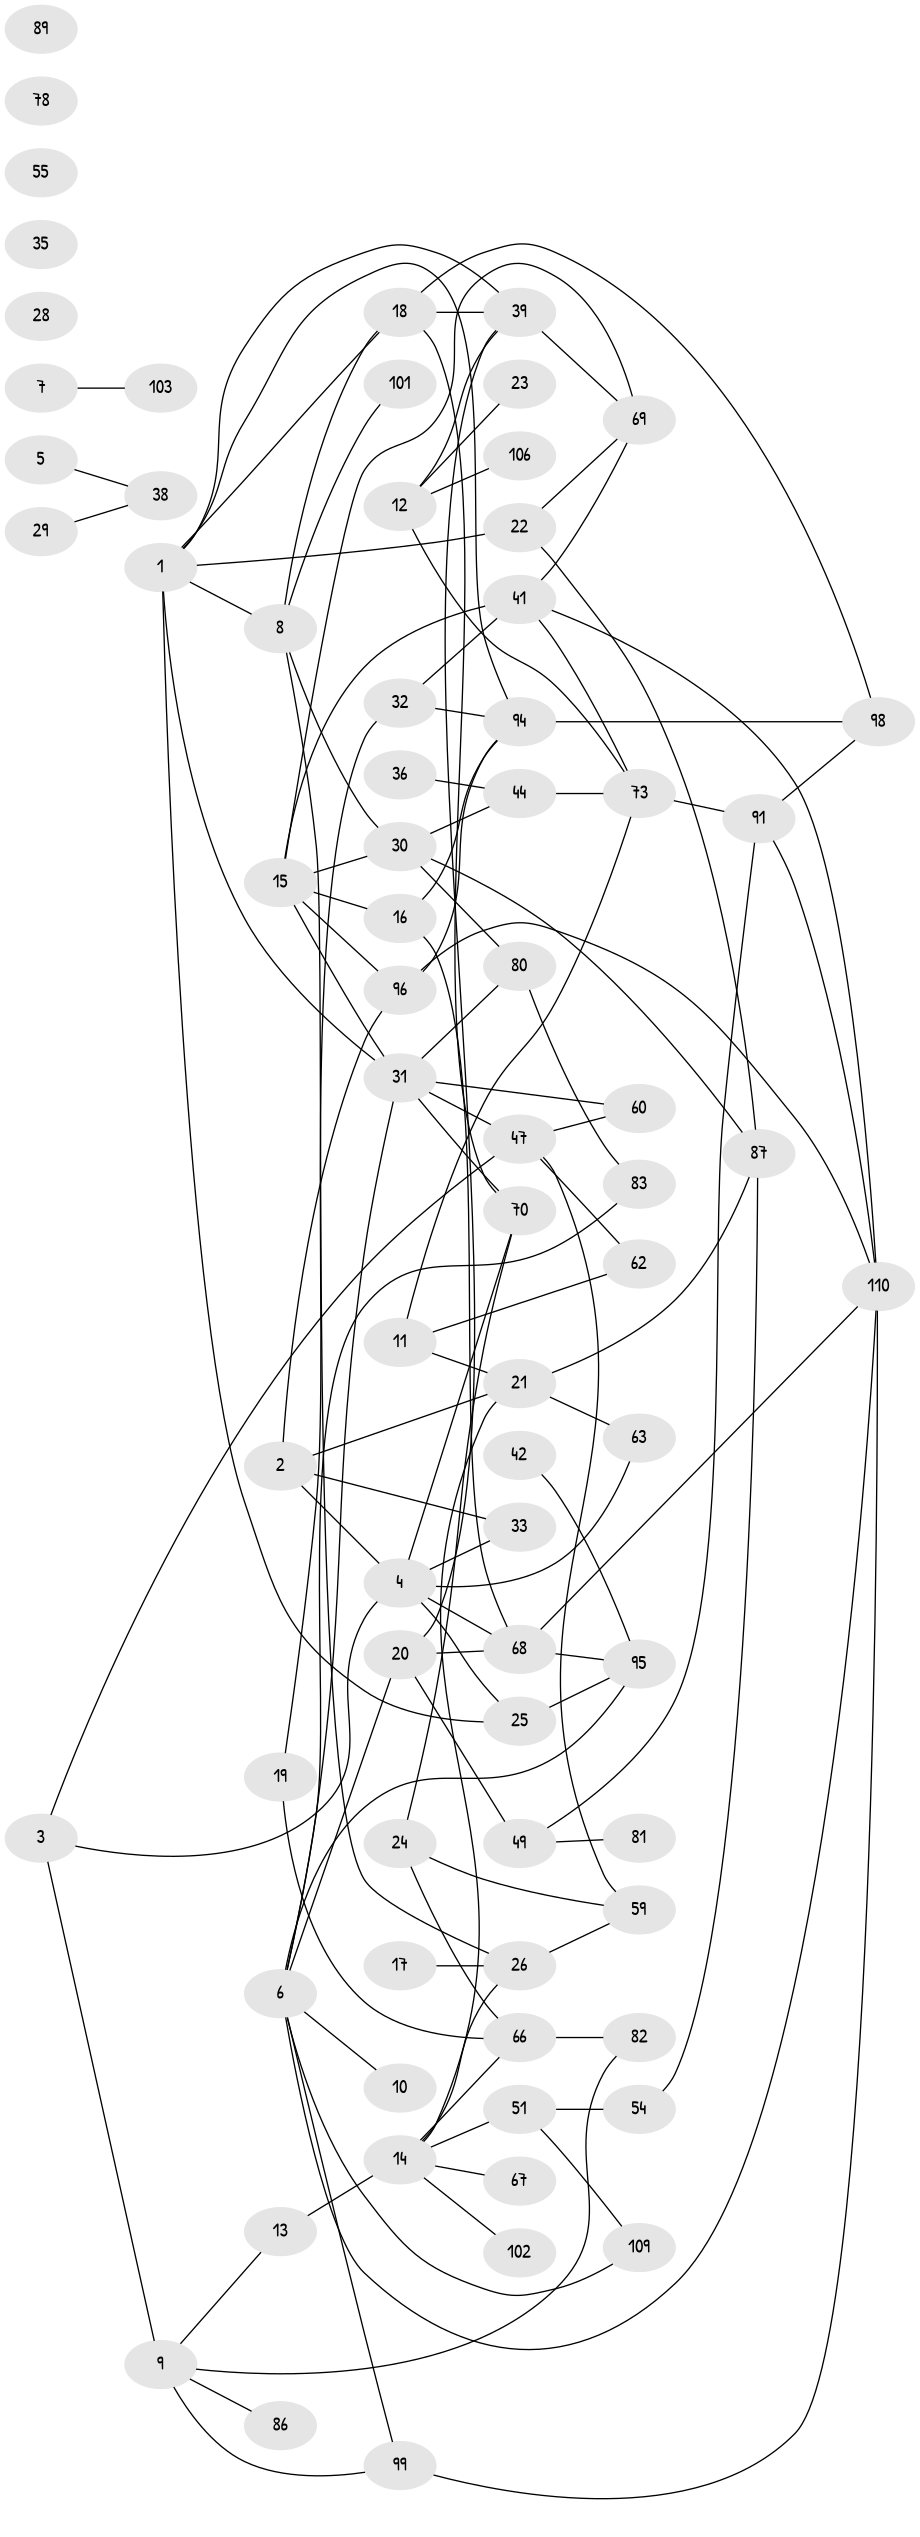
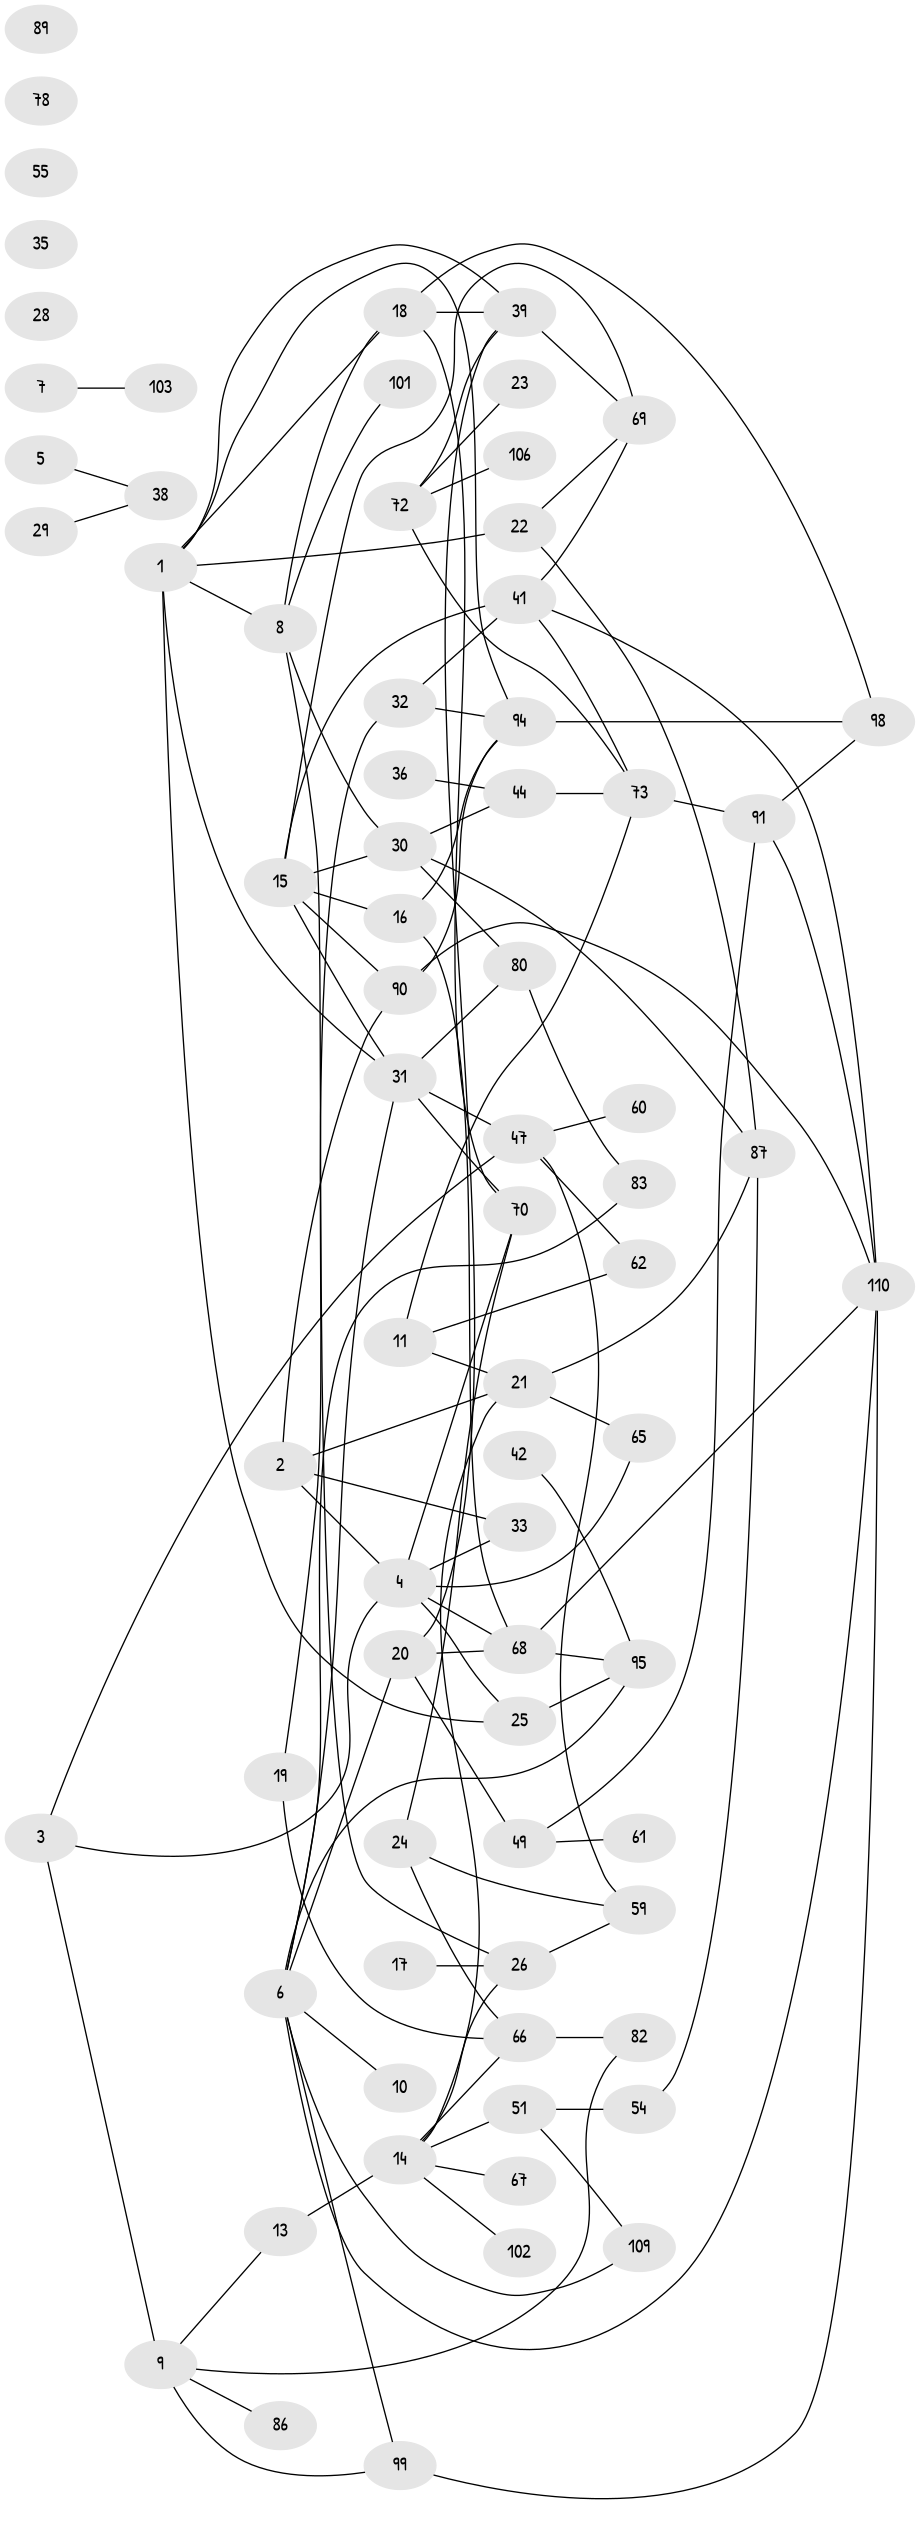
(400, 506) -> (400, 506)
(400, 990) -> (400, 990)
(520, 1093) -> none
(639, 1438) -> (639, 1438)
(639, 1838) -> (639, 1838)
